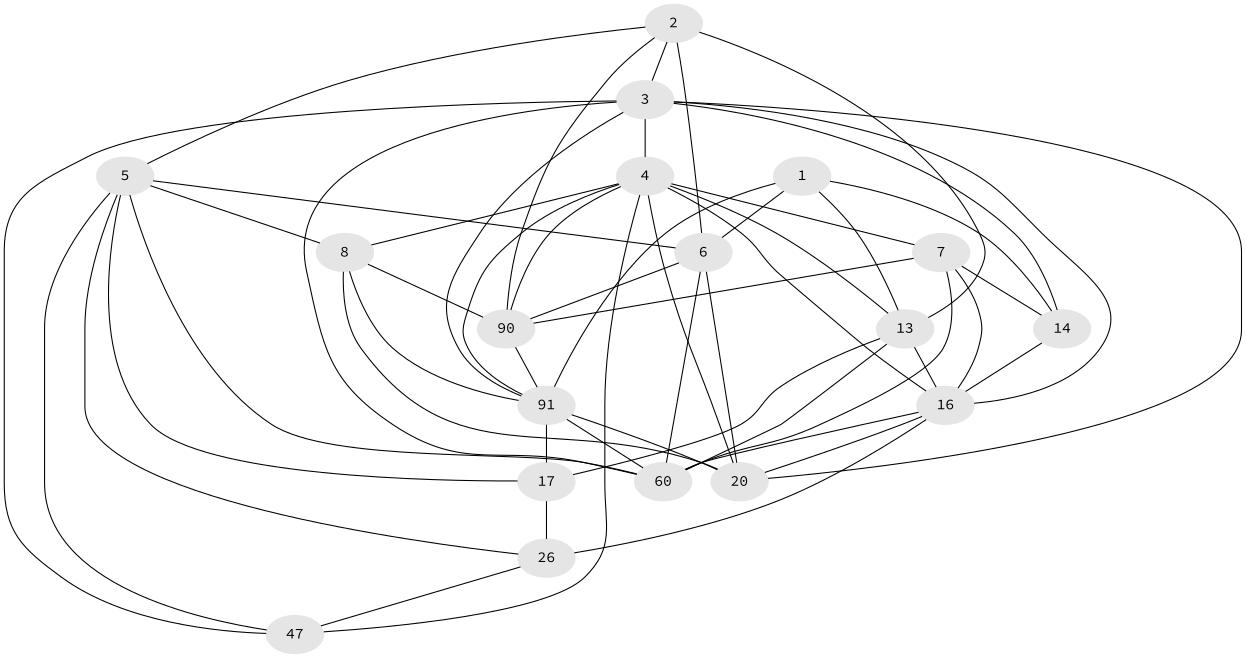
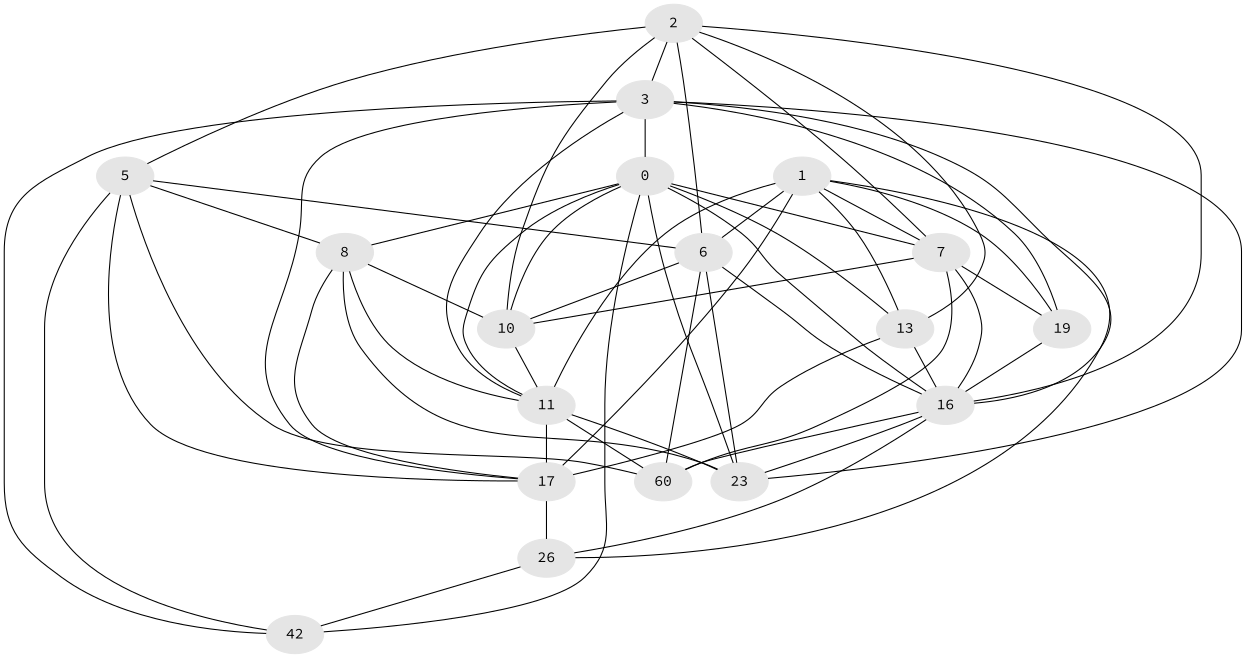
none -> (1147, 114)
none -> (824, 143)
(645, 176) -> (645, 176)
none -> (872, 214)
(311, 291) -> (293, 259)
(506, 329) -> (506, 329)
(1062, 329) -> (1062, 329)
none -> (817, 338)
none -> (681, 344)
(546, 405) -> (546, 405)
(792, 416) -> none
none -> (324, 434)
(740, 482) -> (740, 482)
(181, 484) -> (1026, 433)
(295, 635) -> (295, 635)
